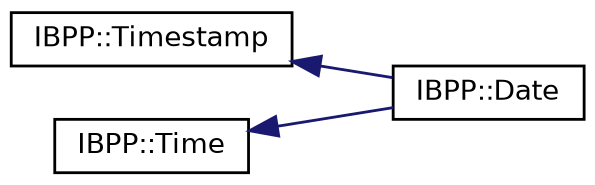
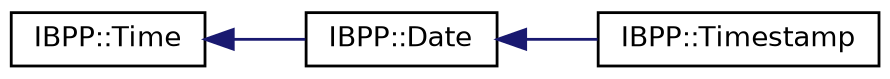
(356, 72) -> (562, 39)
